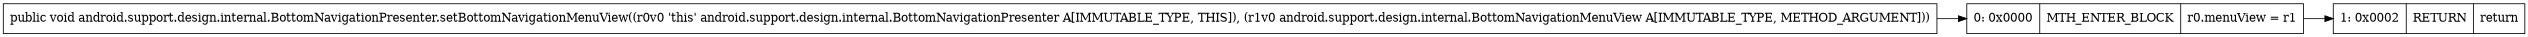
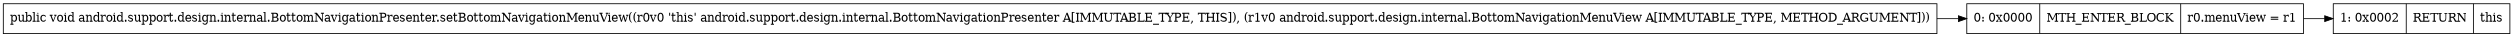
(2499, 18) -> (2492, 18)
